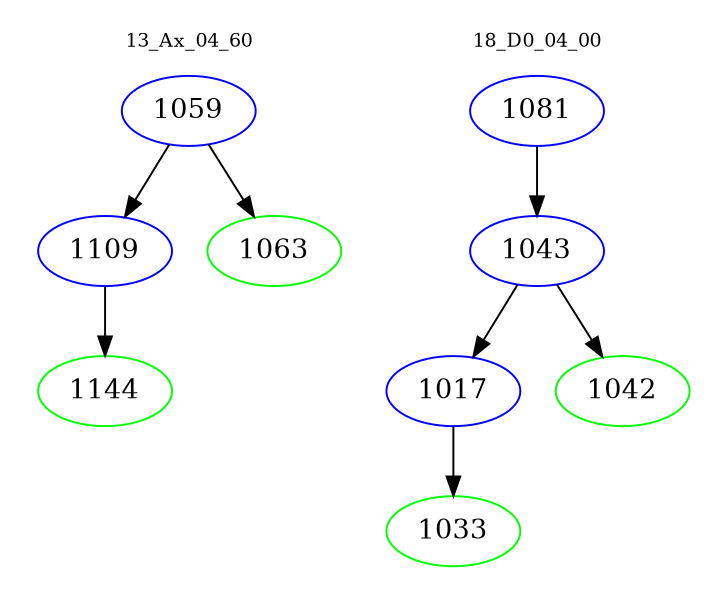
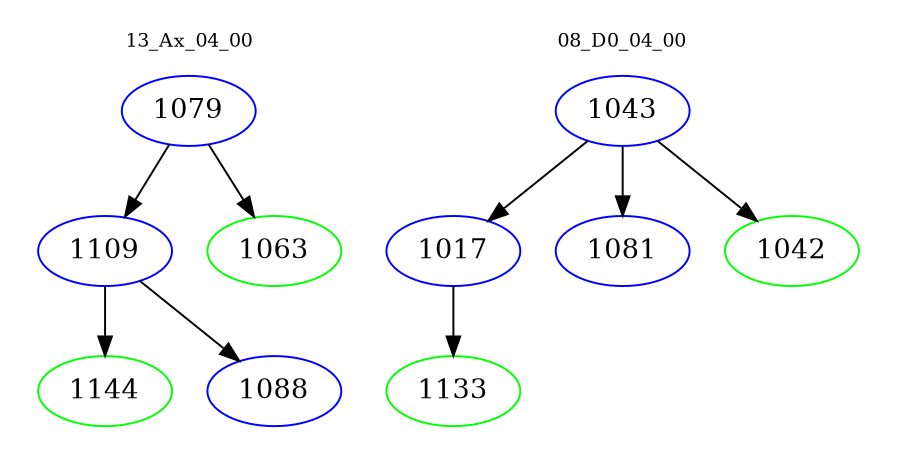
(190, 42) -> (190, 42)
(538, 42) -> (623, 42)
(189, 111) -> (189, 111)
(537, 171) -> (623, 171)
none -> (274, 391)
(453, 531) -> (453, 391)
